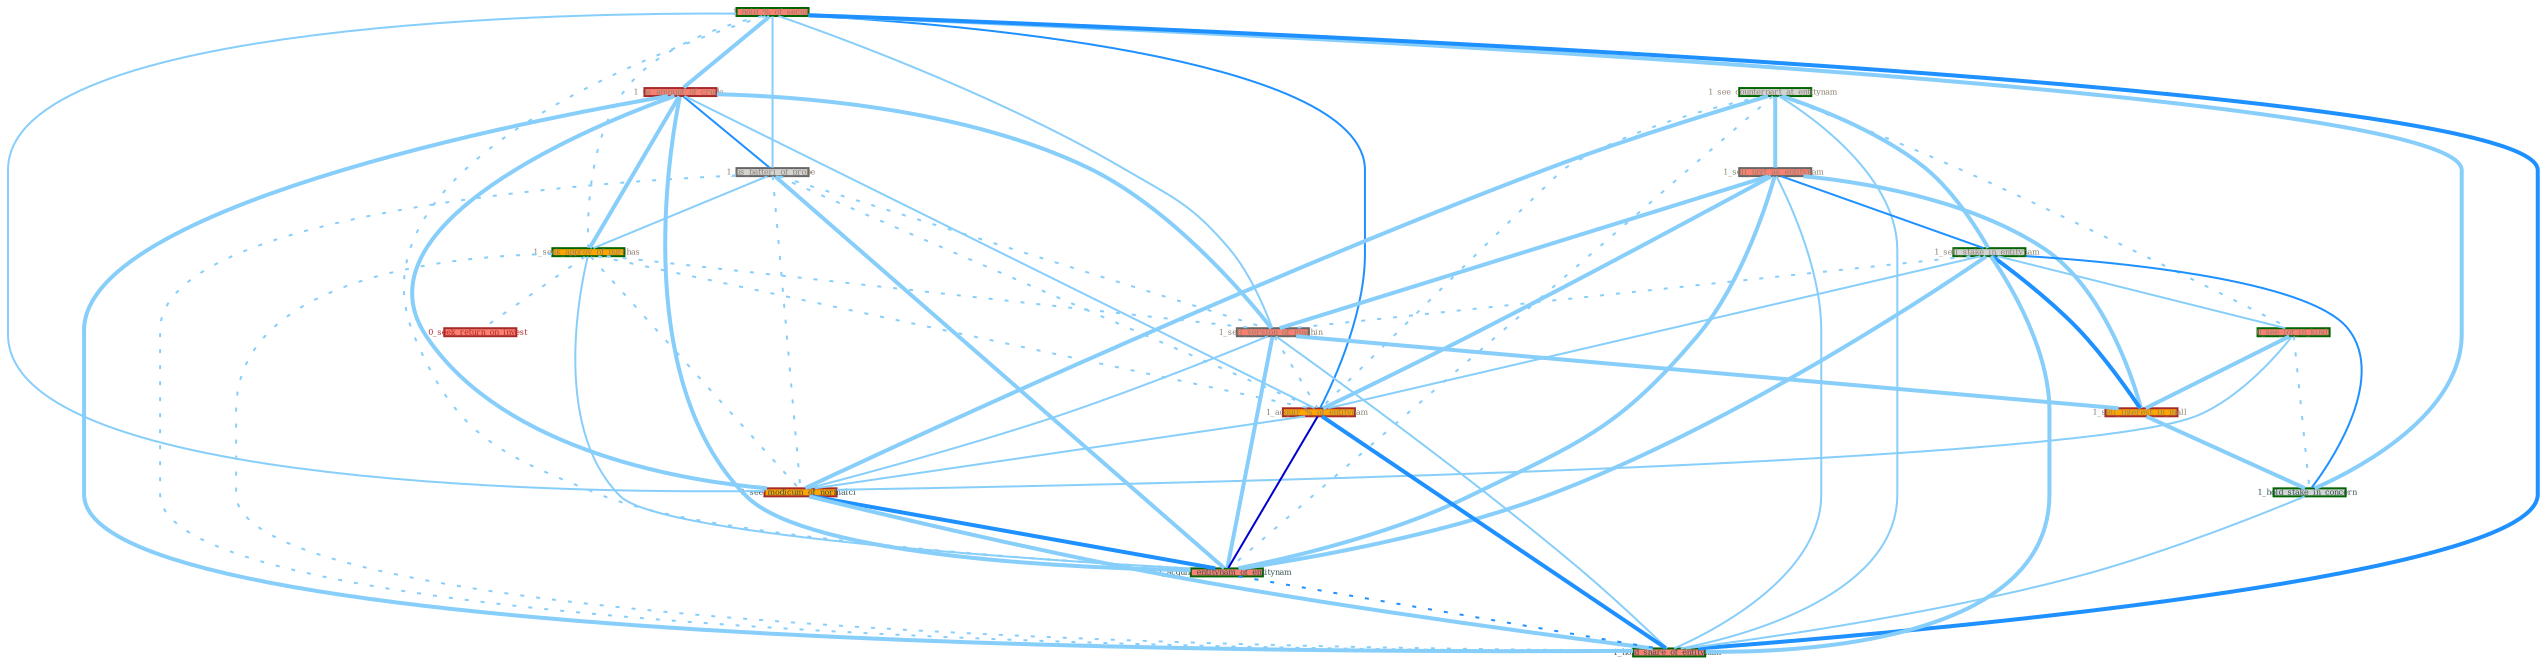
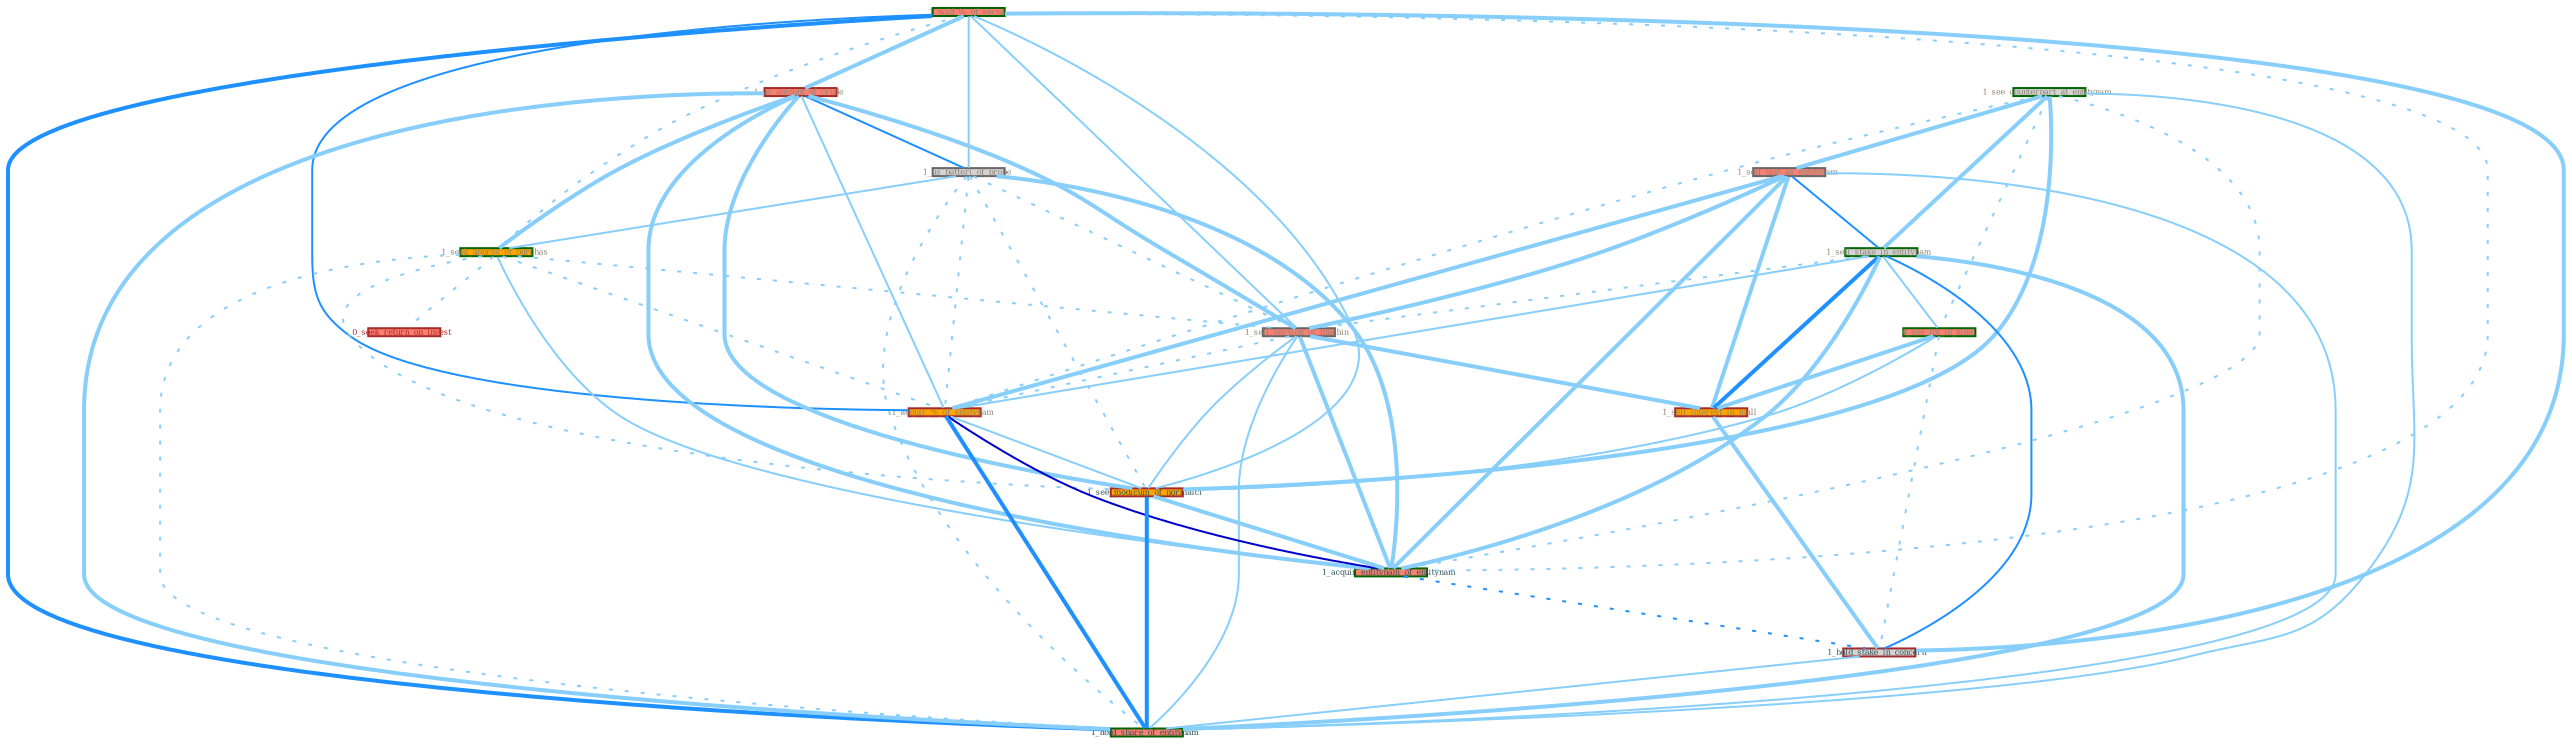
(2310, 492) -> (1879, 652)
(1034, 536) -> (1269, 532)
(1228, 586) -> (1147, 613)
(1448, 612) -> (1635, 612)
